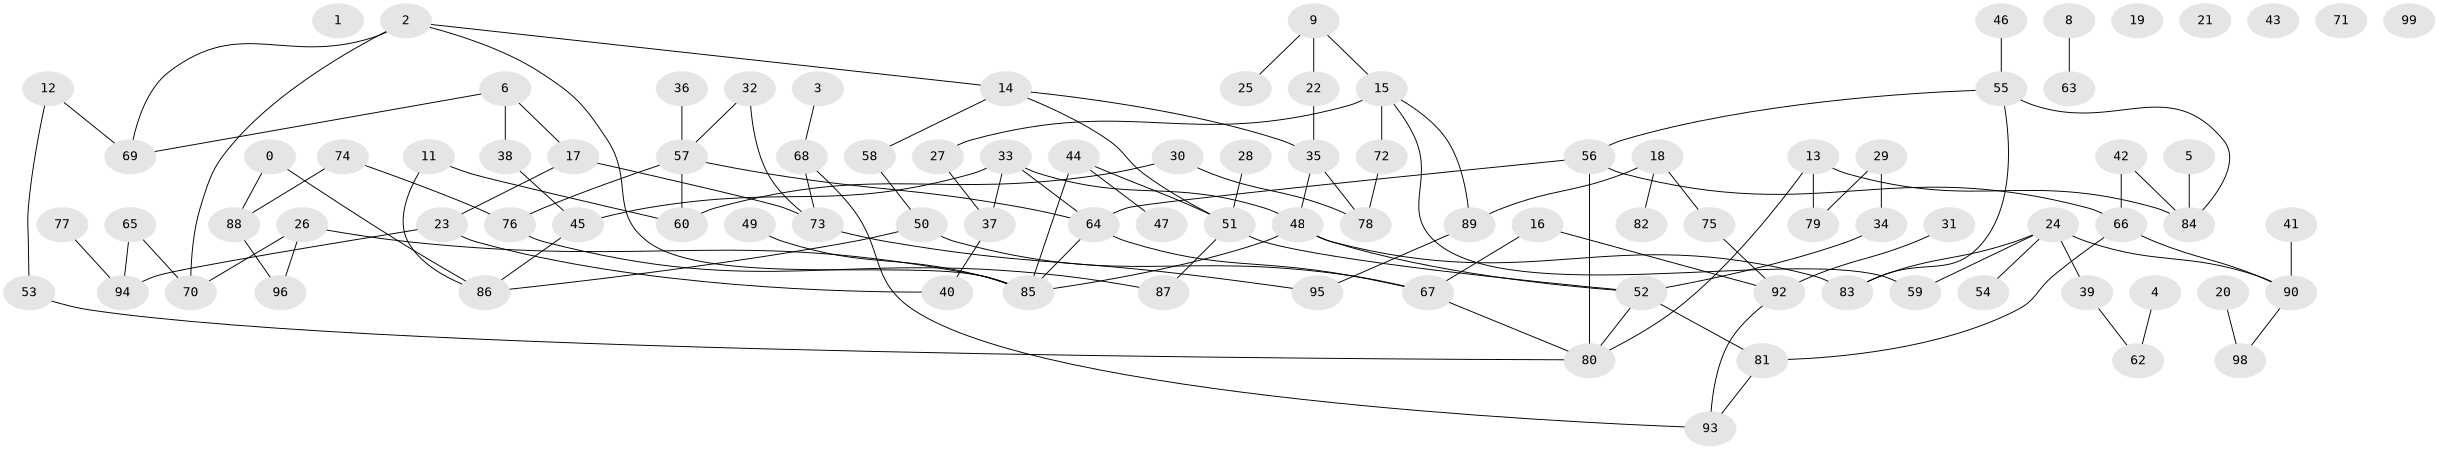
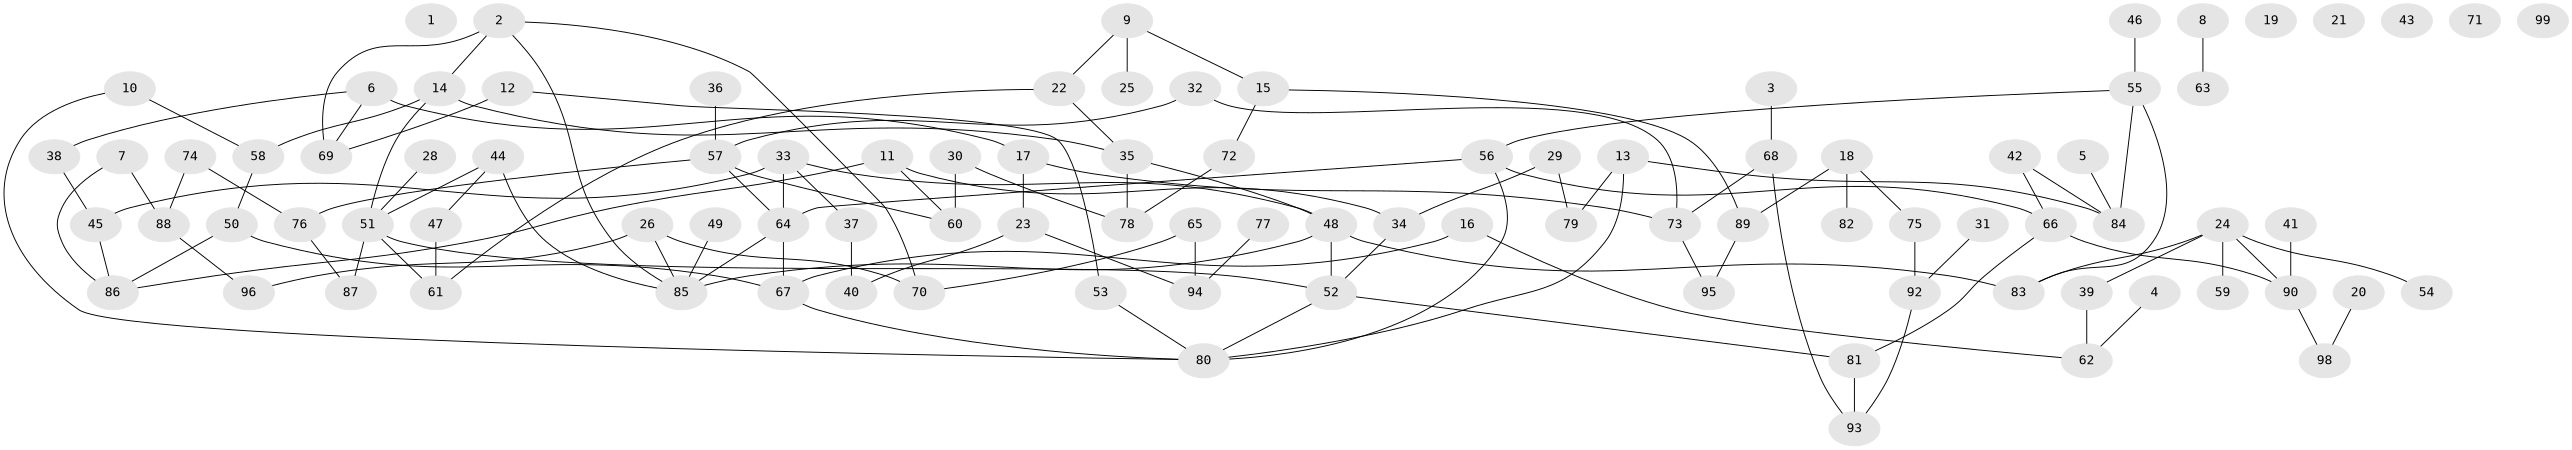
none -> (130, 89)
(270, 157) -> (122, 157)
(938, 157) -> none
none -> (1143, 191)
(1668, 261) -> (1767, 326)
(1573, 274) -> none
none -> (436, 293)
